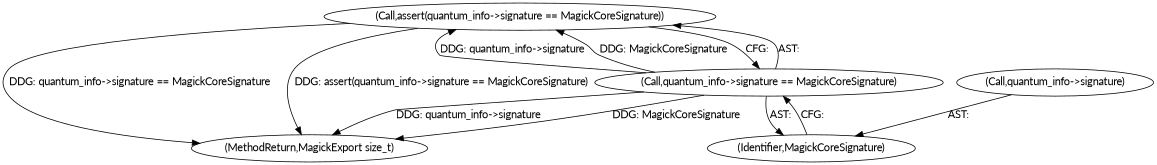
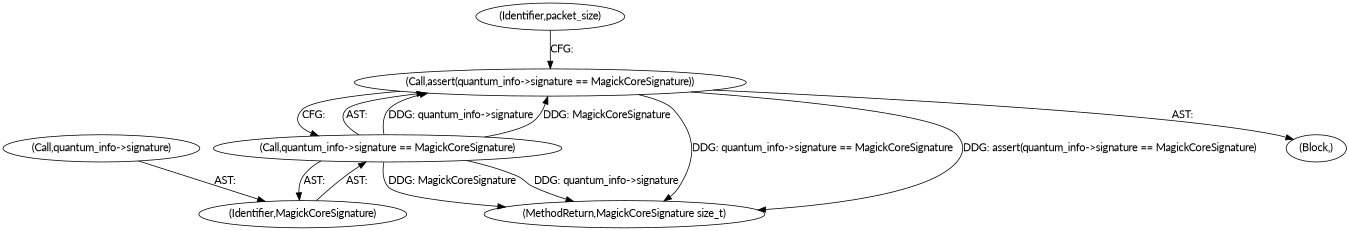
none -> (550, 17)
(814, 115) -> (358, 181)
(310, 148) -> (624, 214)
none -> (1316, 148)
